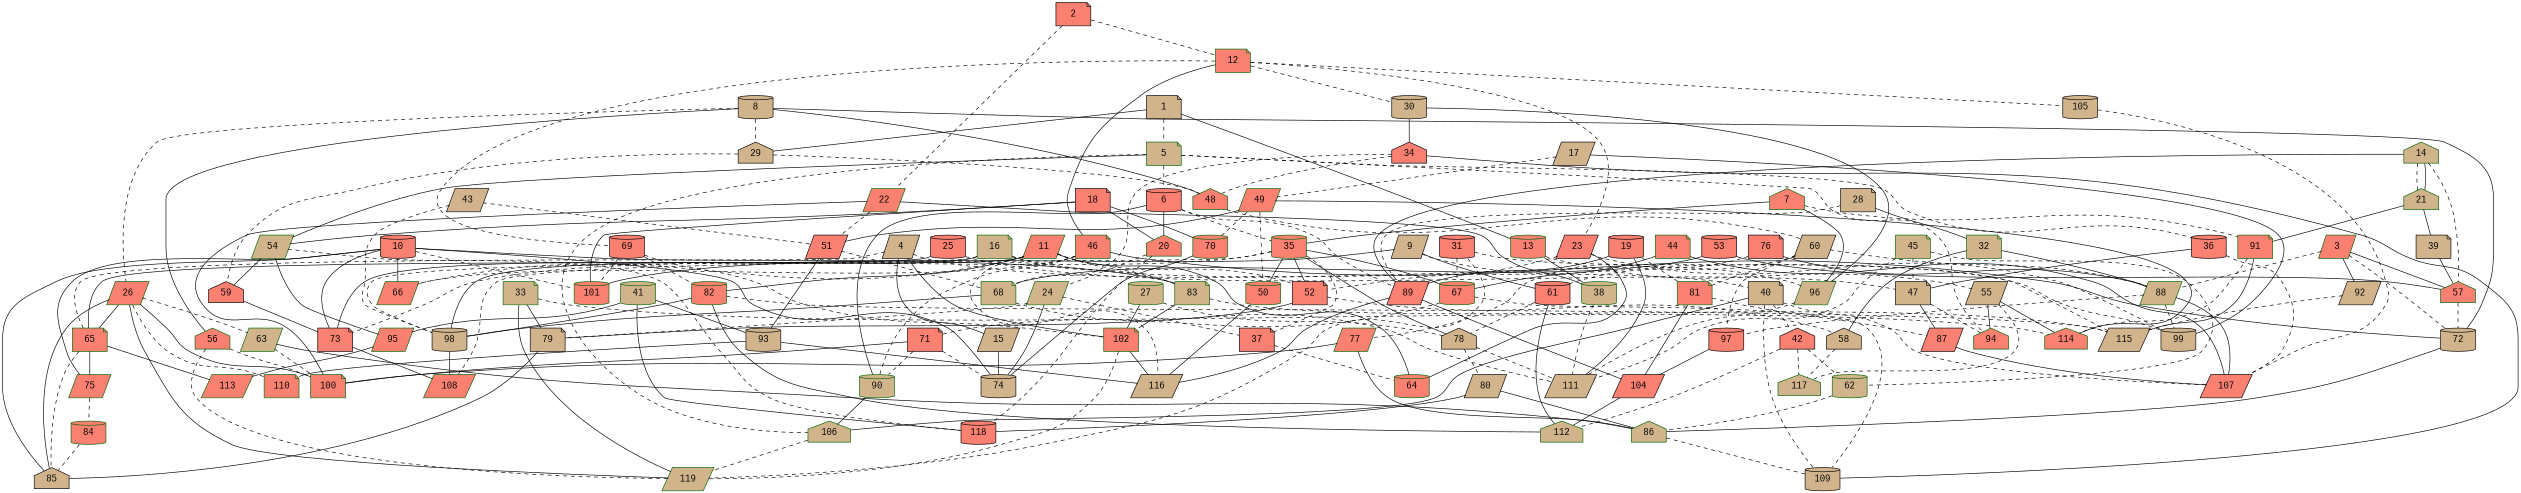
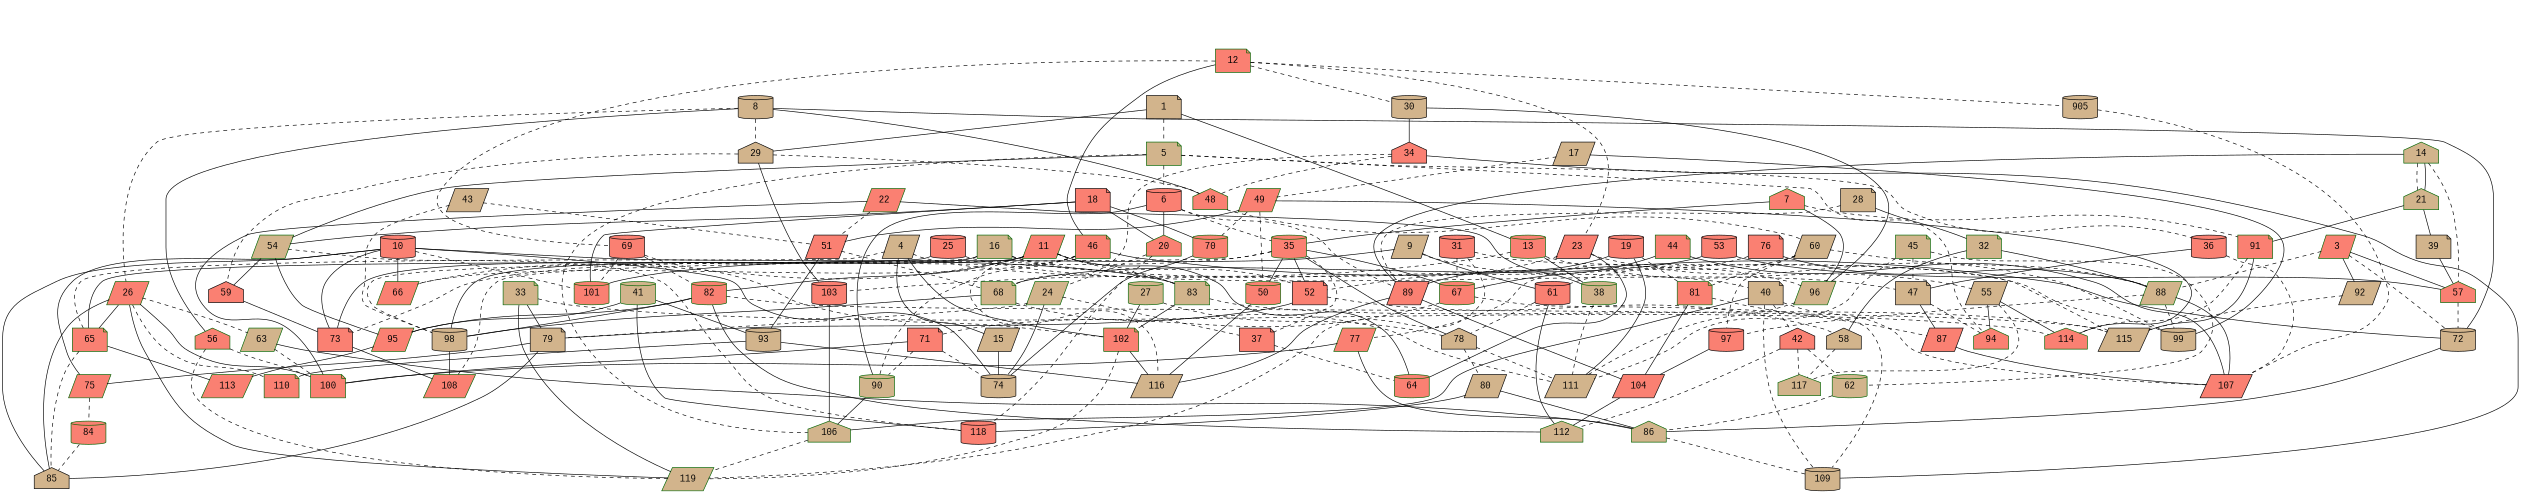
(1073, 14) -> none
(2080, 107) -> (2080, 107)
none -> (829, 293)
none -> (551, 314)
(90, 363) -> (329, 364)
